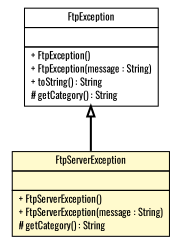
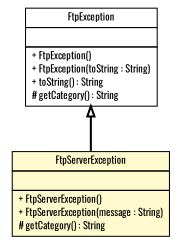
(91, 69) -> (91, 69)
